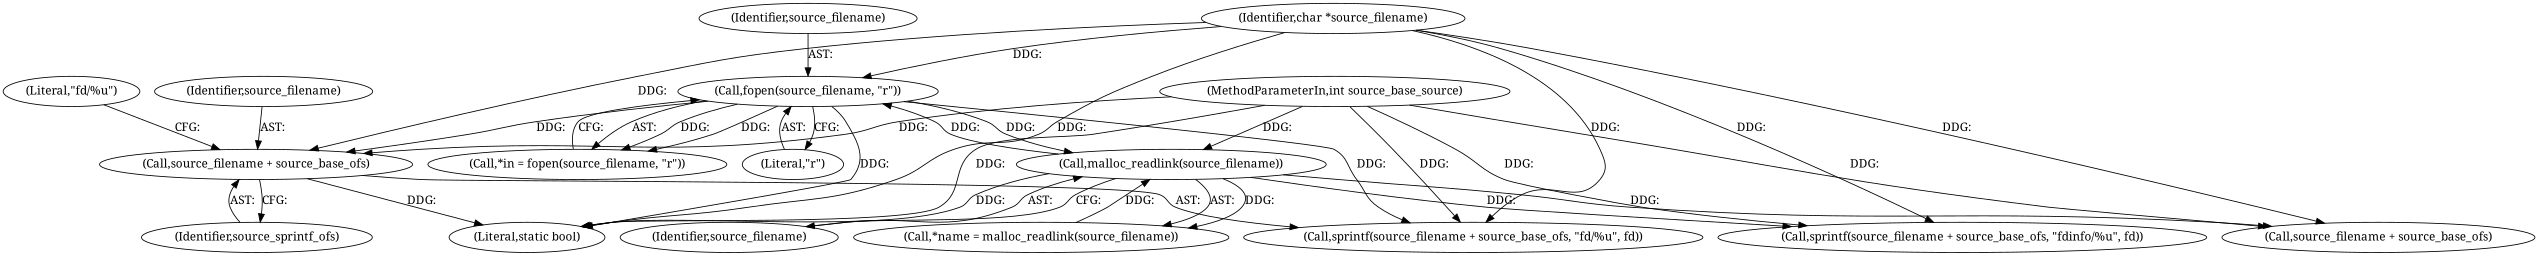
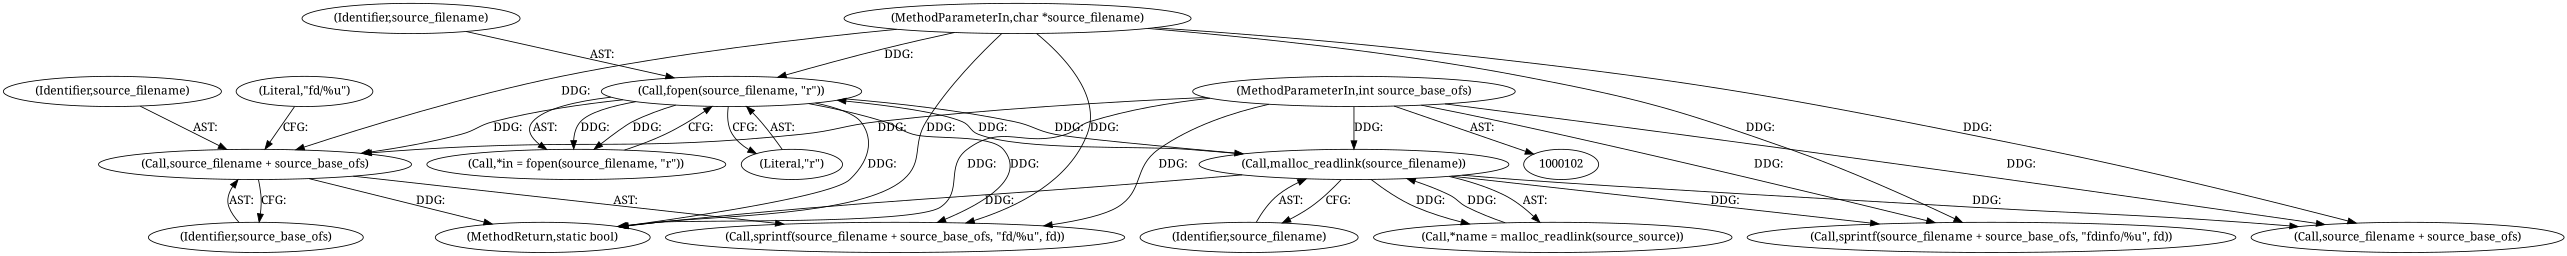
(1333, 18) -> (1018, 18)
(1335, 91) -> (1354, 91)
none -> (1561, 164)
(257, 237) -> (256, 237)
(527, 237) -> (543, 237)
(1041, 237) -> (1553, 237)
